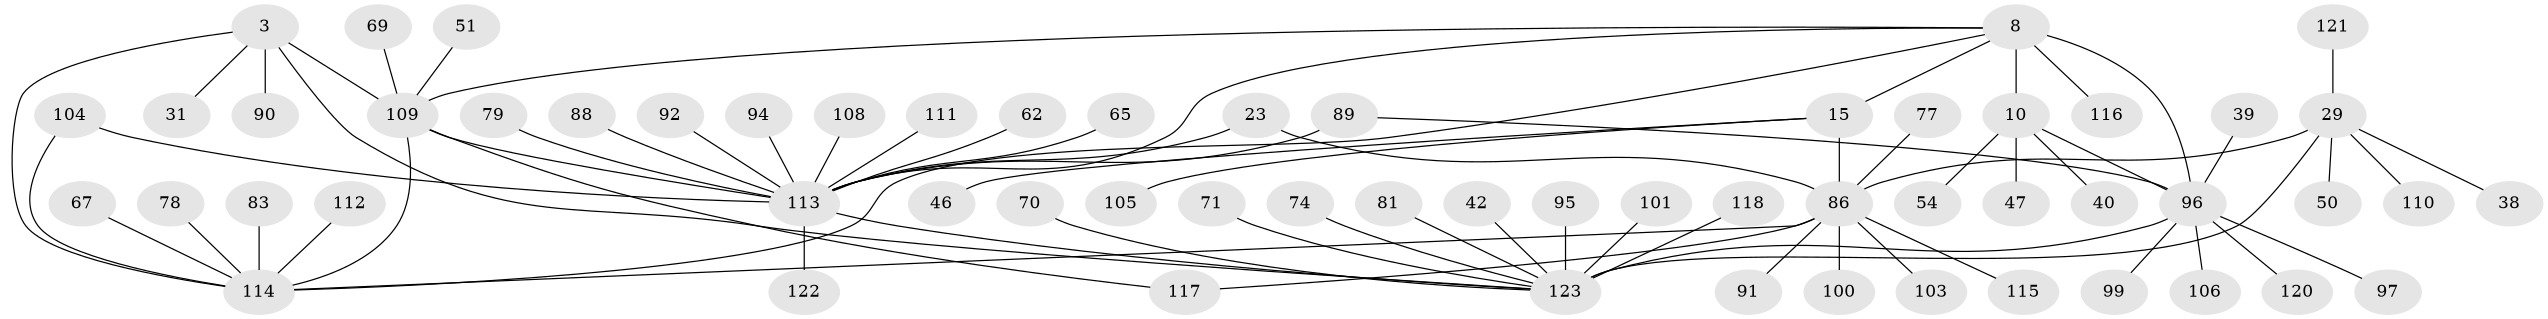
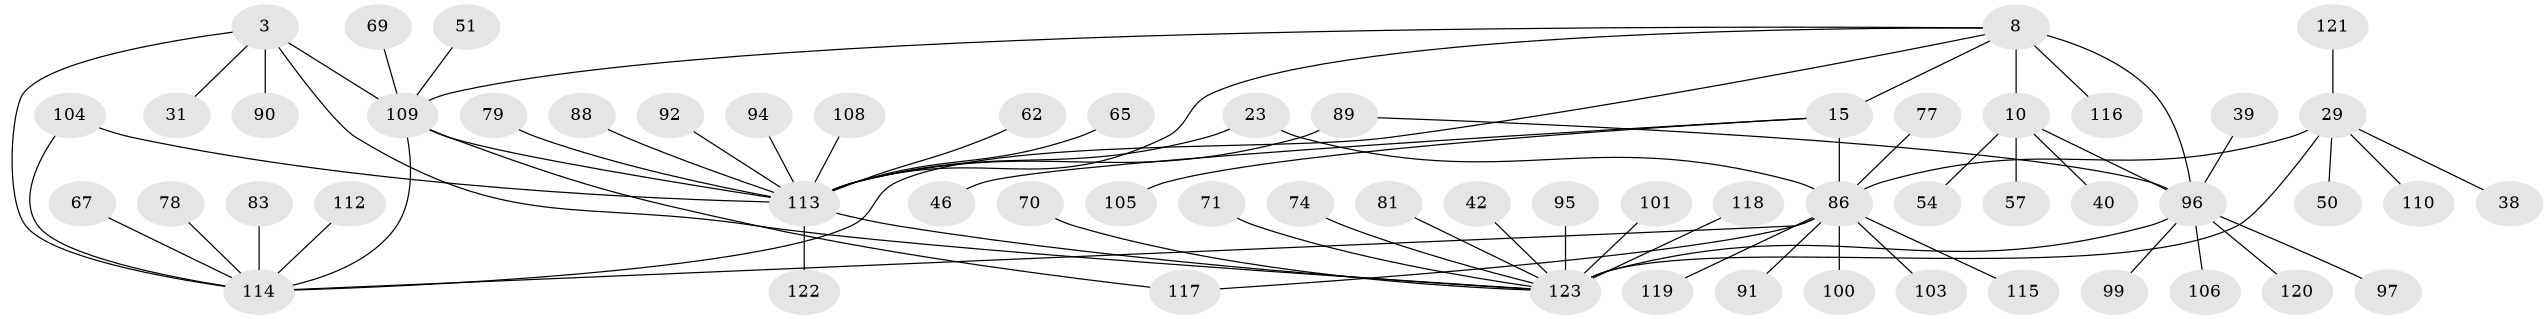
(942, 115) -> none
(2016, 204) -> (2016, 204)
none -> (1658, 292)
